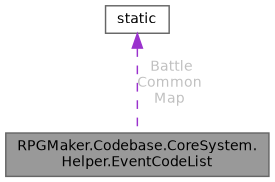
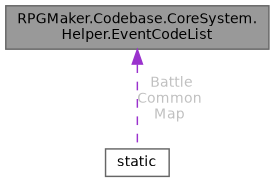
(137, 90) -> (137, 106)
